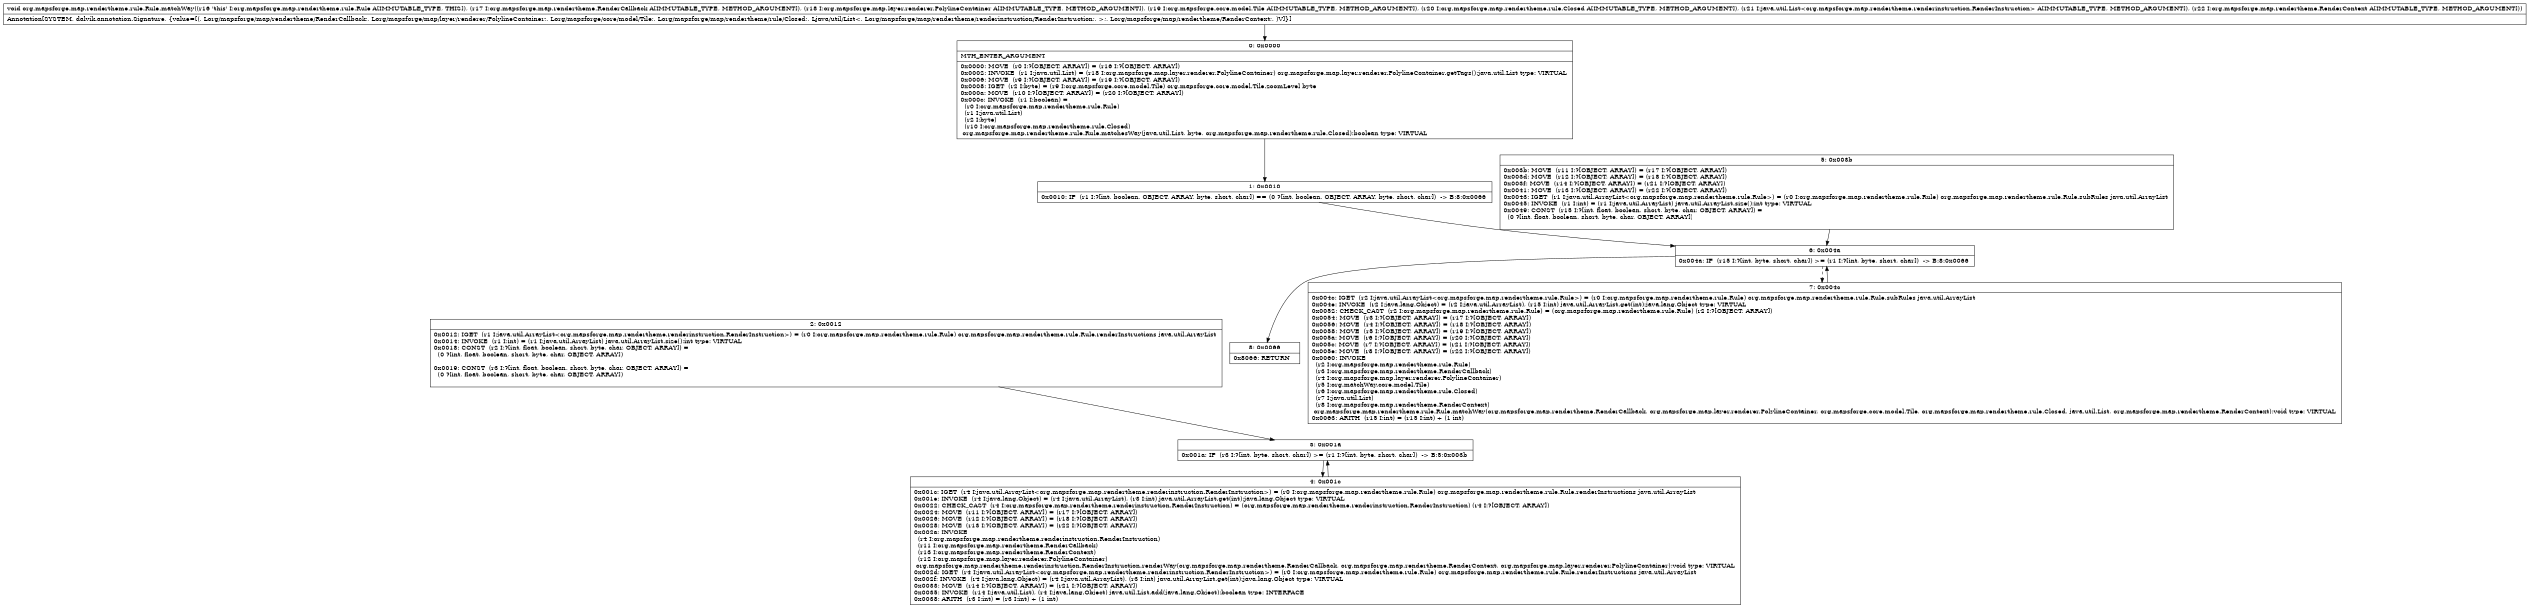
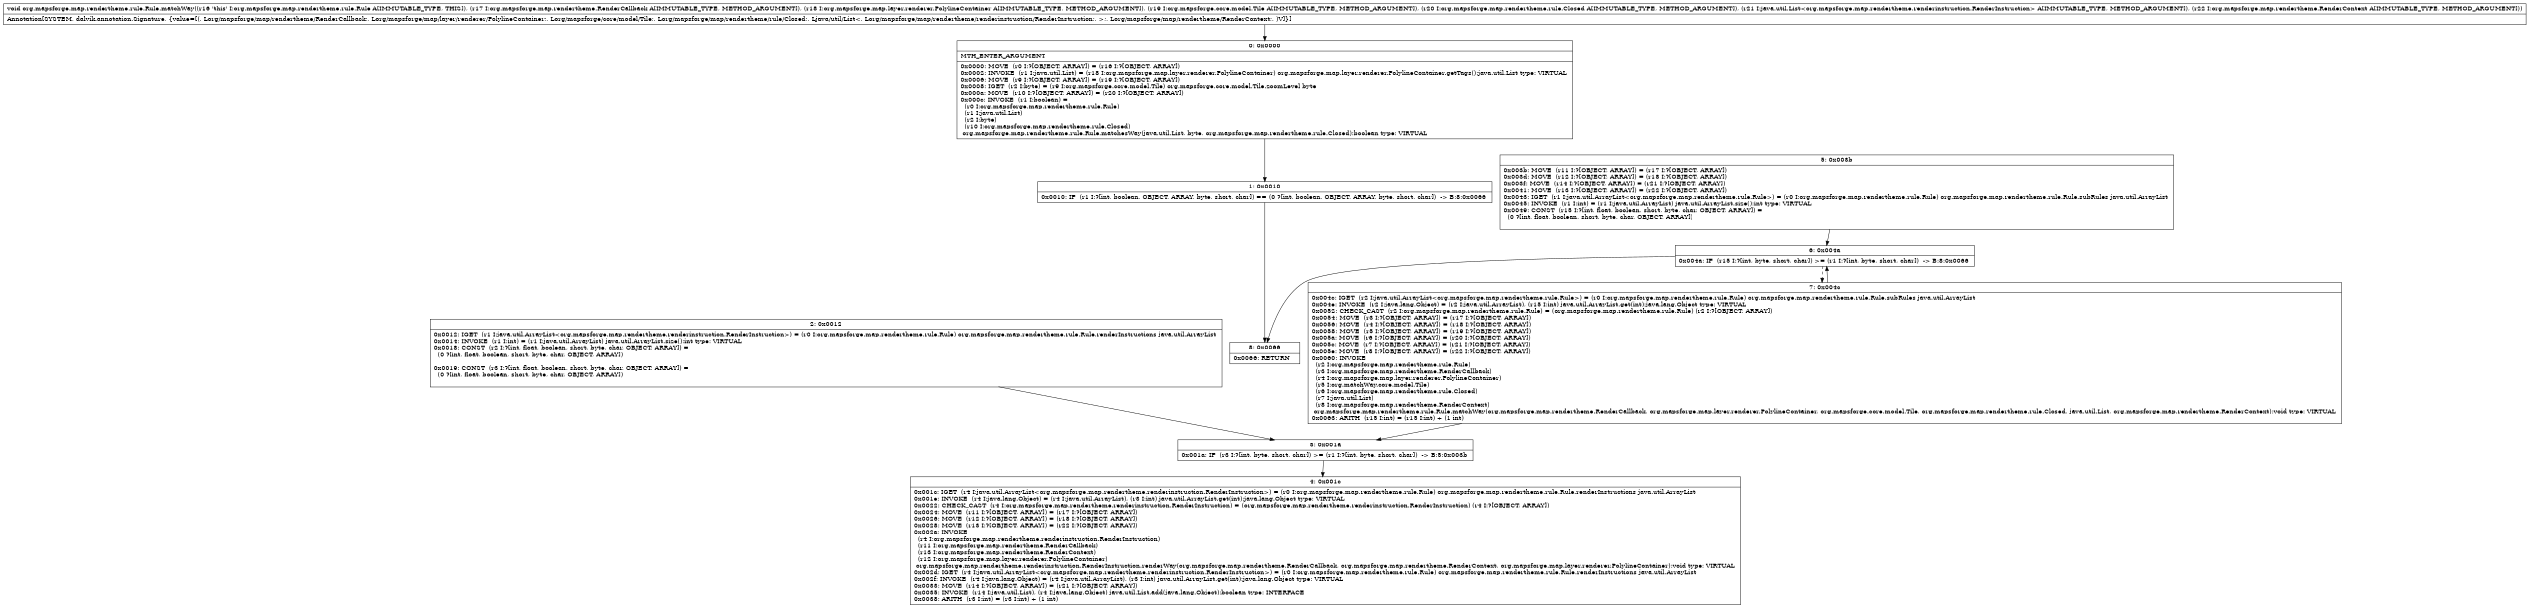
(1494, 229) -> (1265, 270)
(1265, 358) -> (1265, 358)
(1328, 471) -> (1421, 431)
